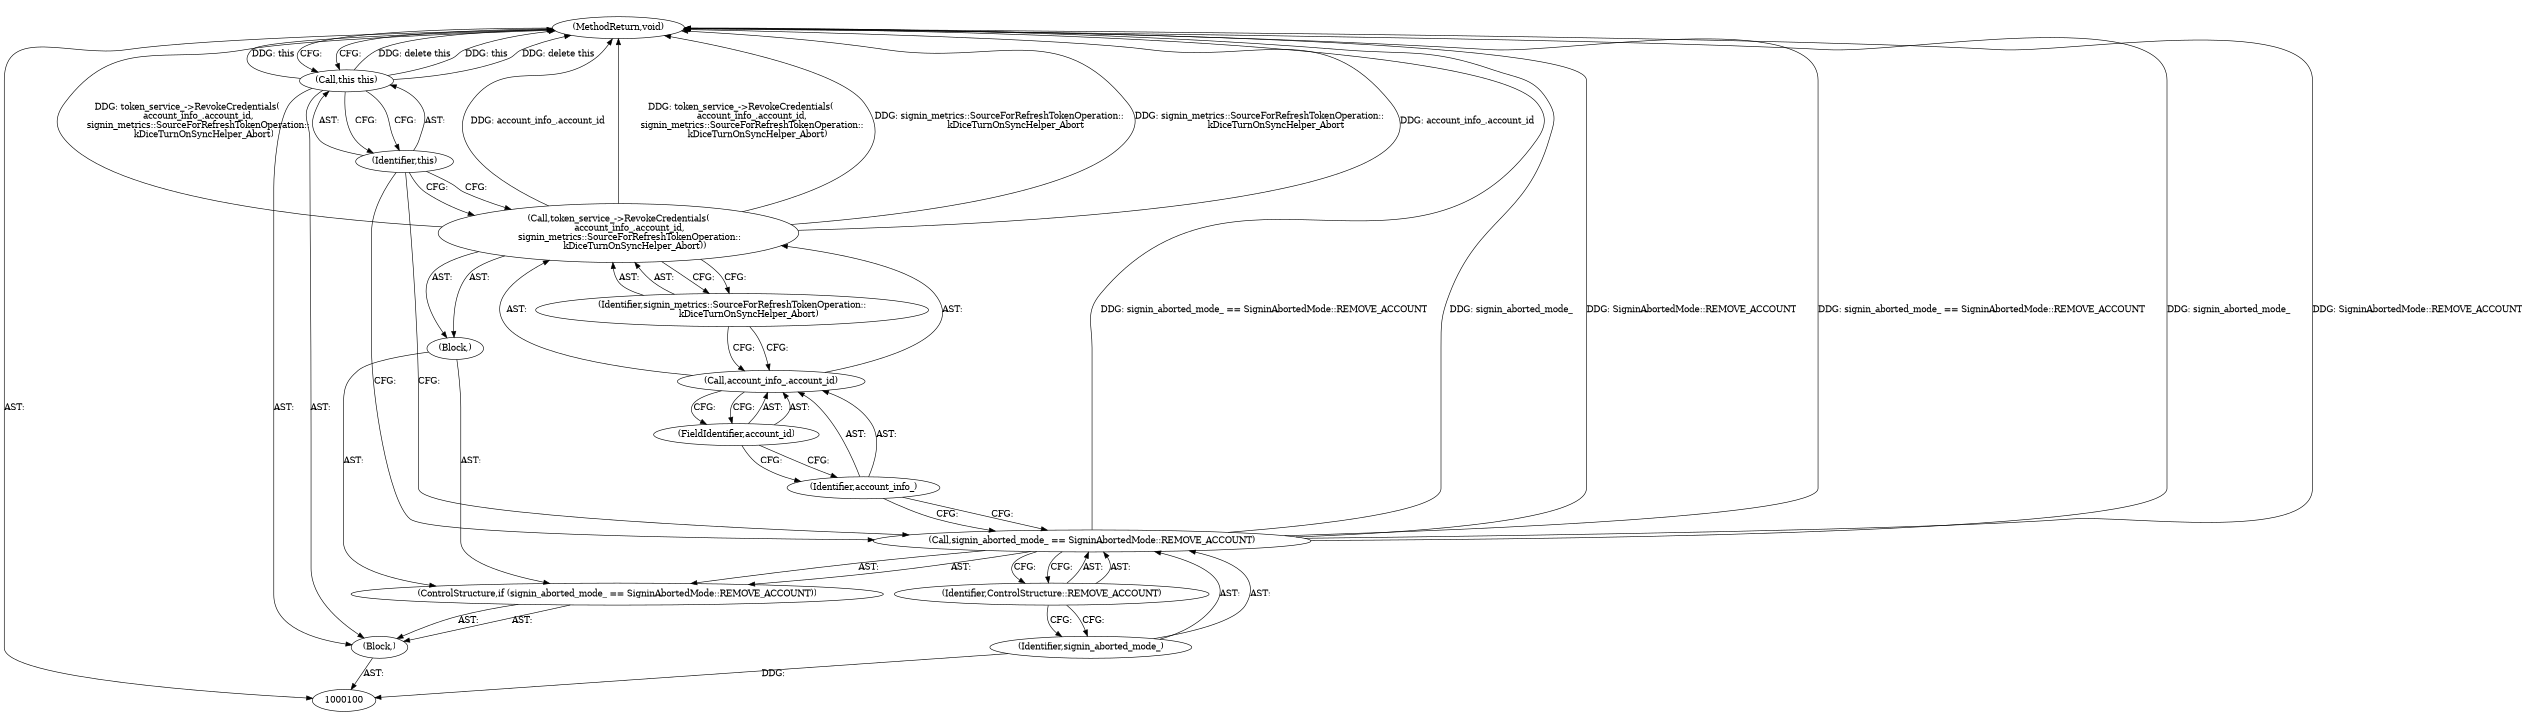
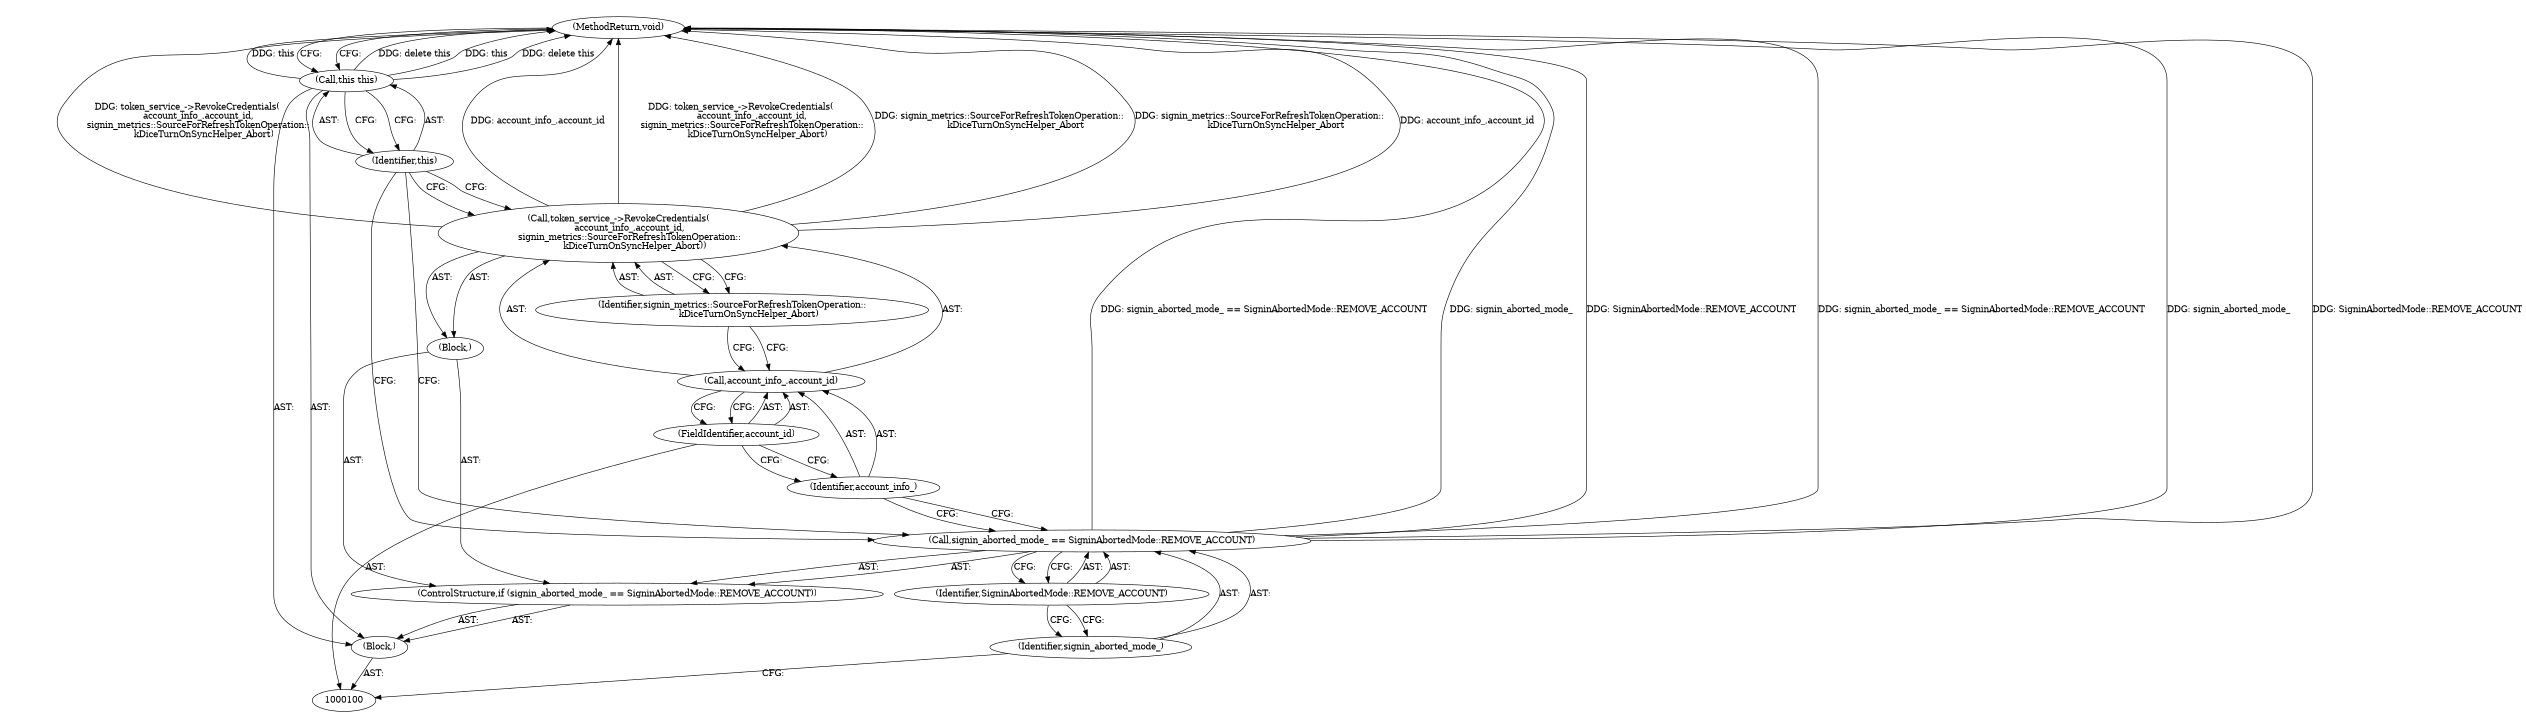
(4, 235) -> (465, 514)
(1052, 594) -> (1052, 594)
(775, 674) -> (775, 674)
